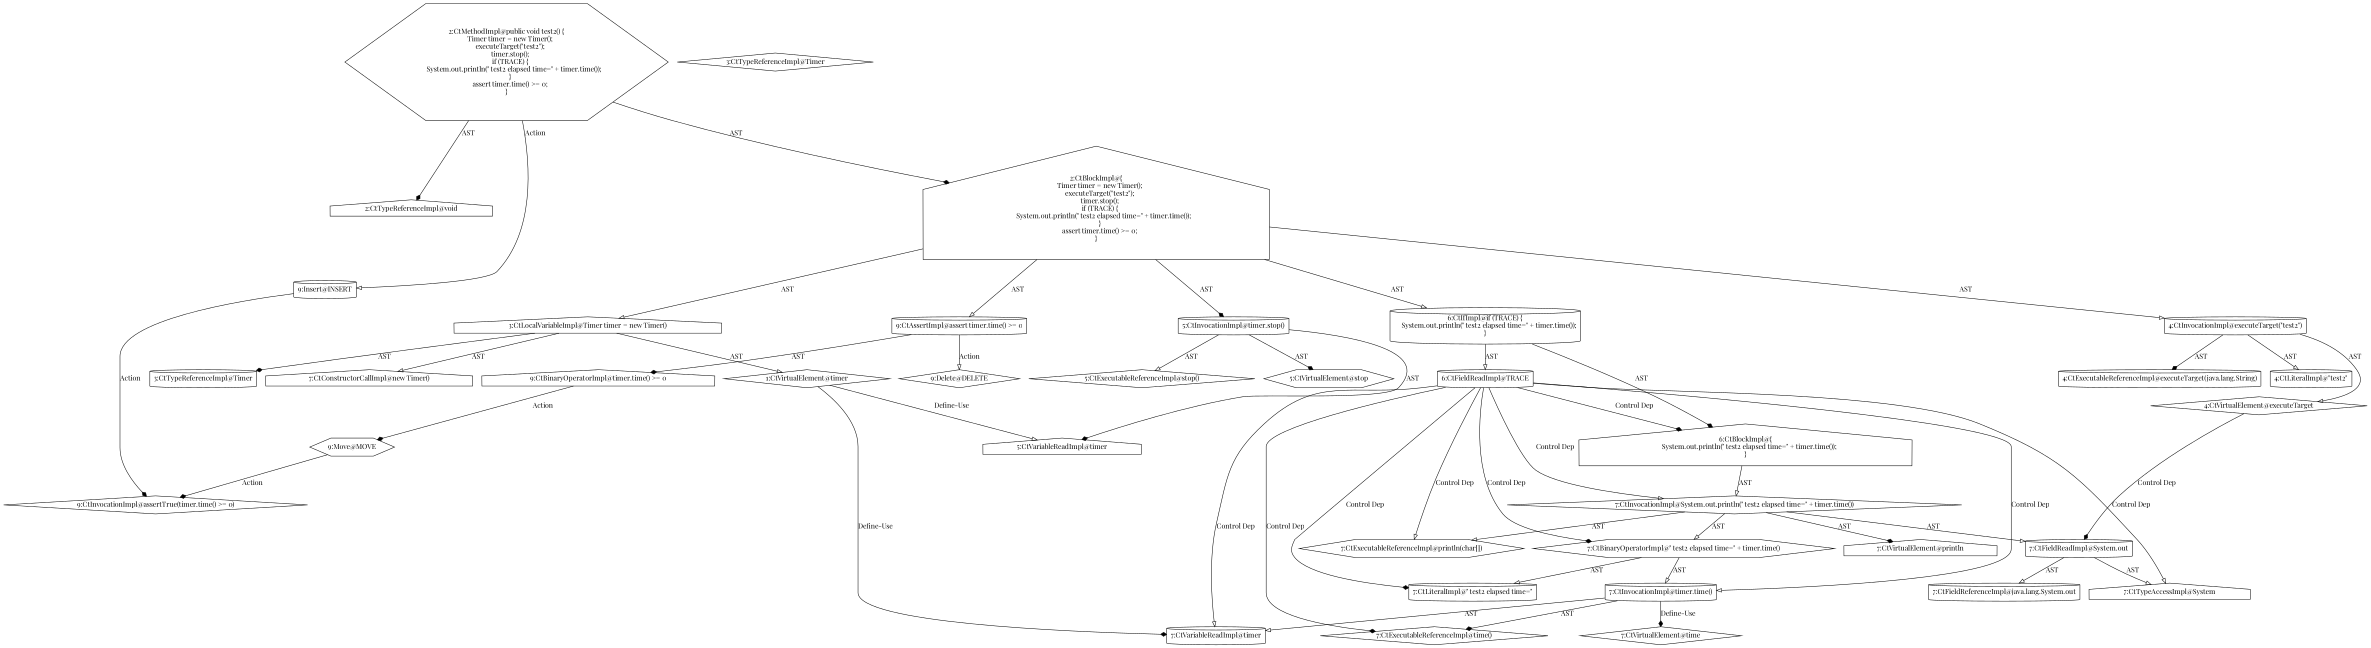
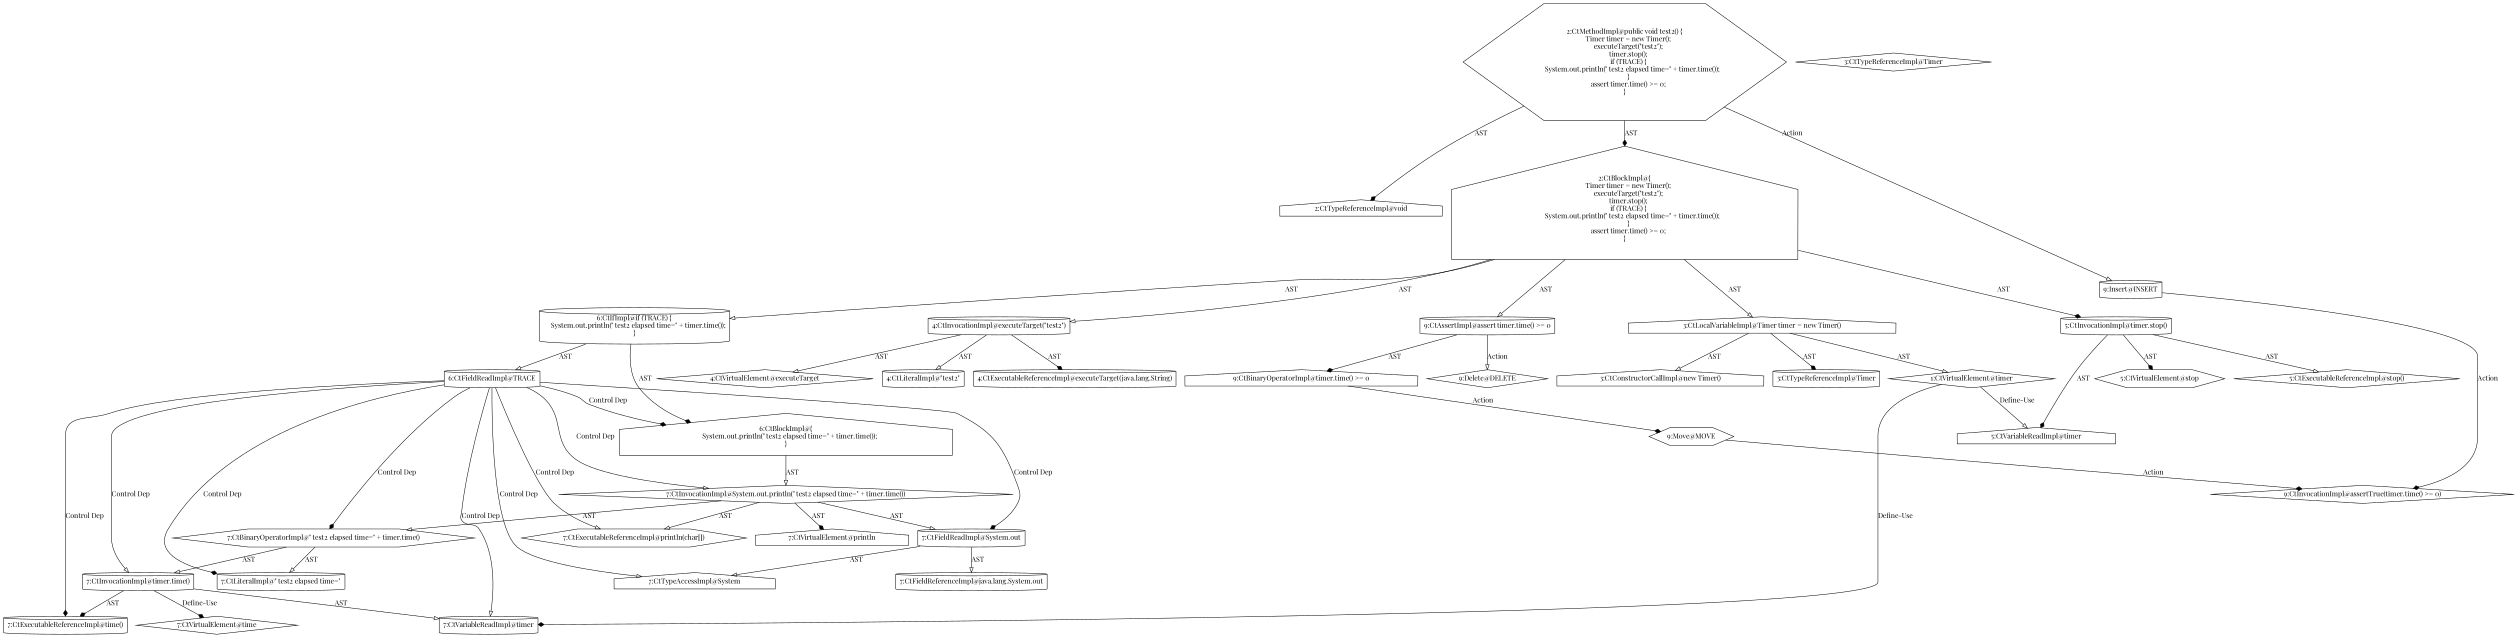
(369, 379) -> (1660, 379)
(2158, 465) -> (822, 401)
(1434, 636) -> (65, 625)
